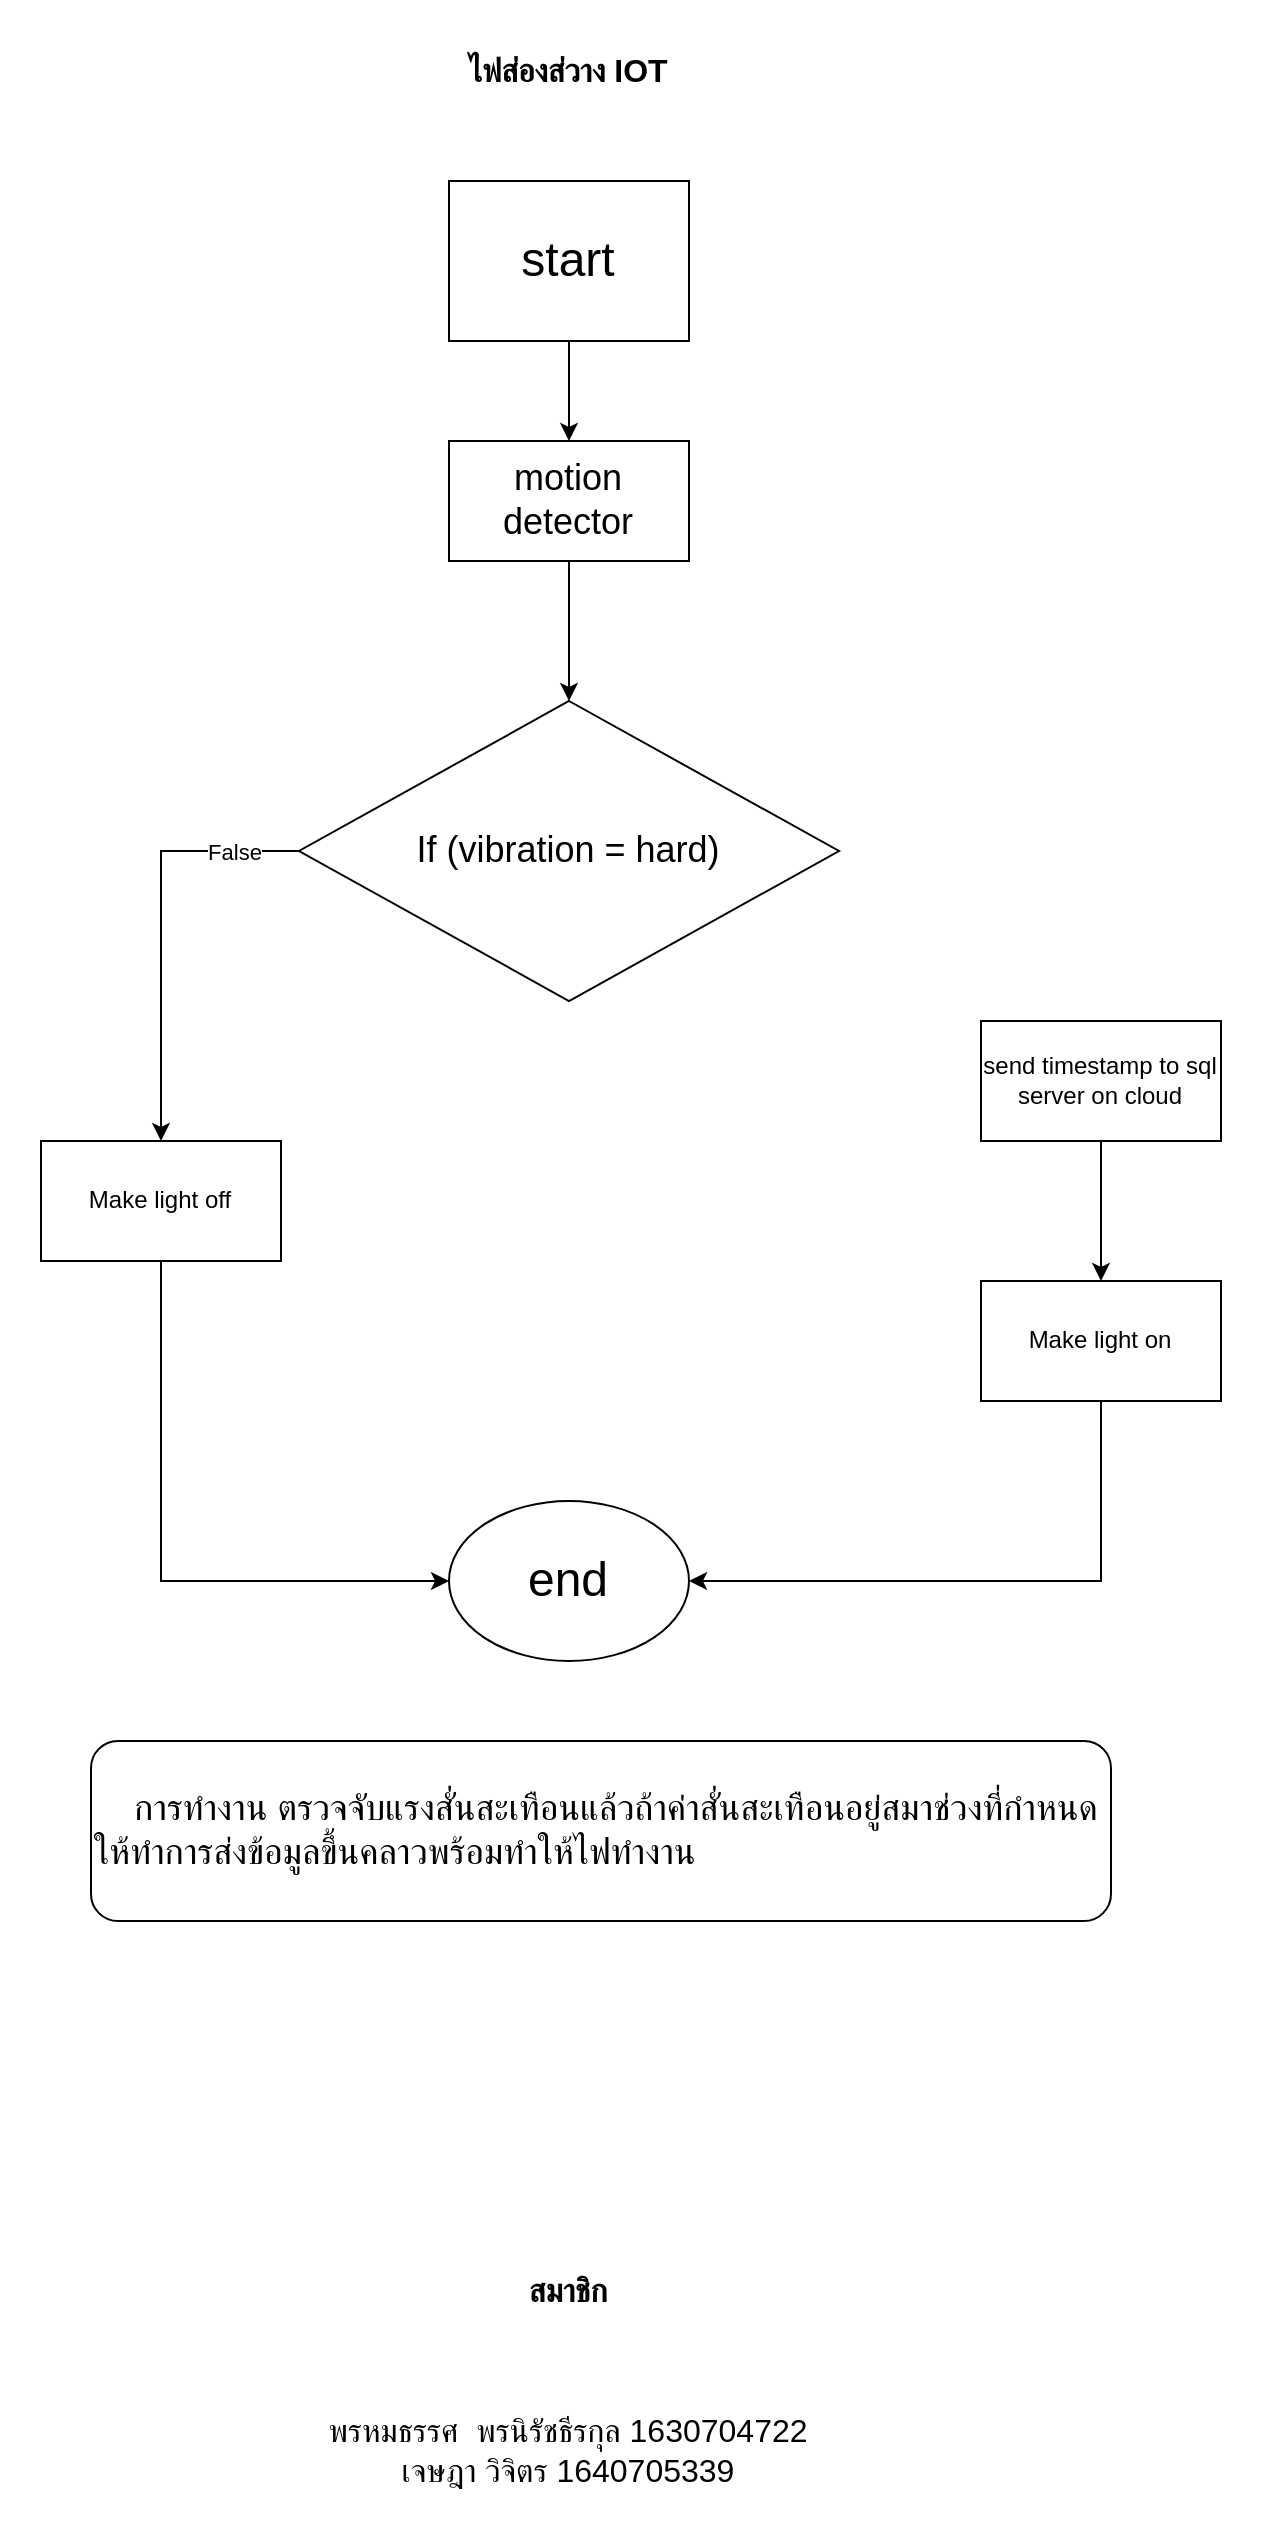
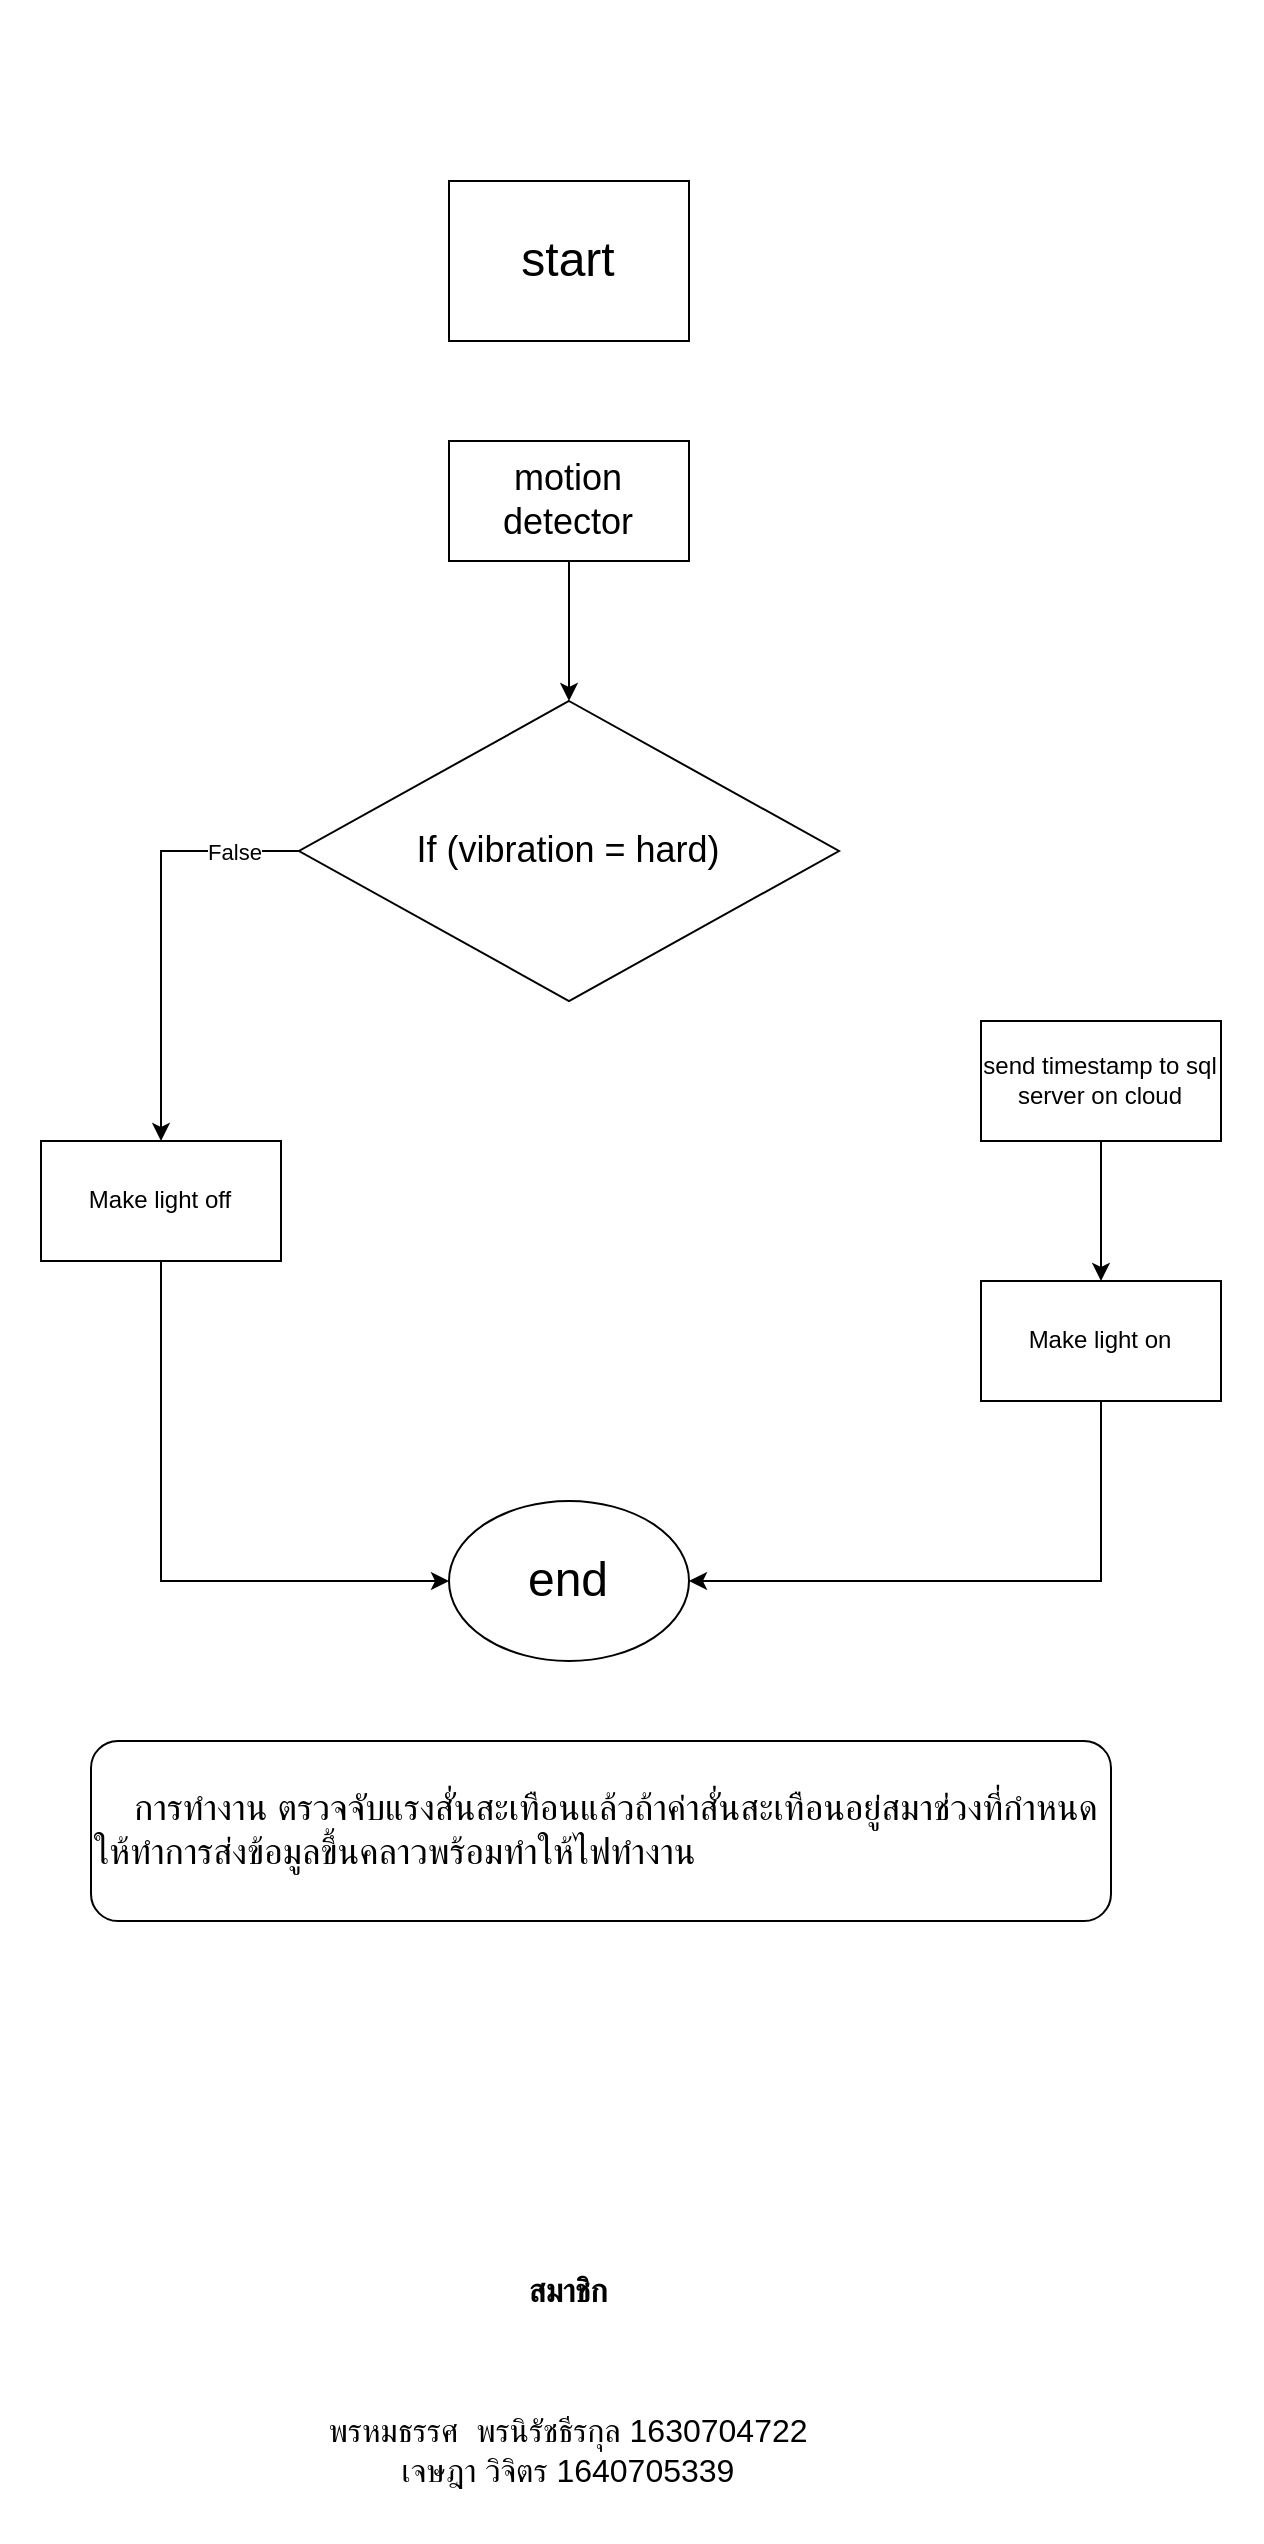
(569, 71) -> none
(569, 384) -> none
